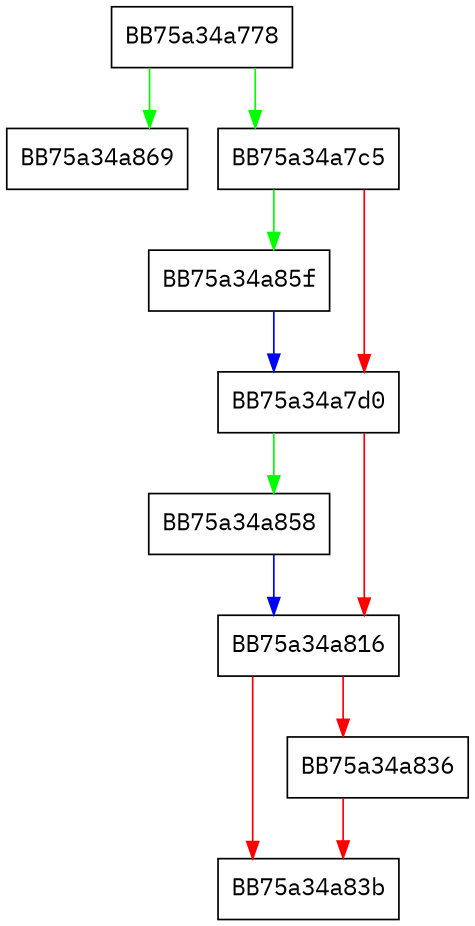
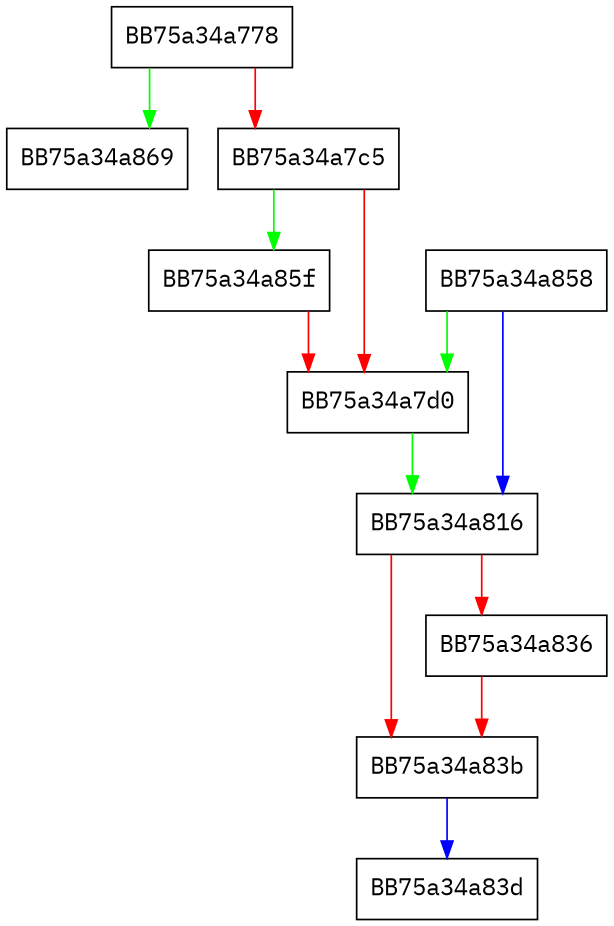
(255, 89) -> (255, 89)
(274, 333) -> (308, 333)
(274, 454) -> (447, 333)
(364, 516) -> (412, 454)
none -> (447, 889)
